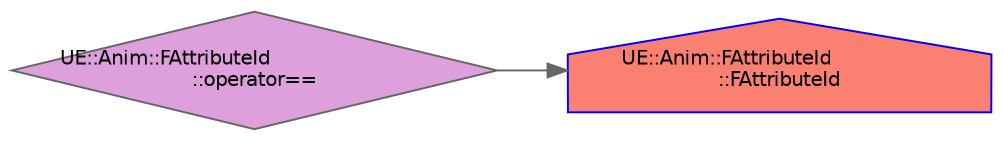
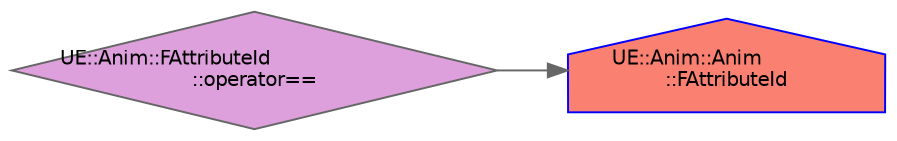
(780, 70) -> (727, 70)
